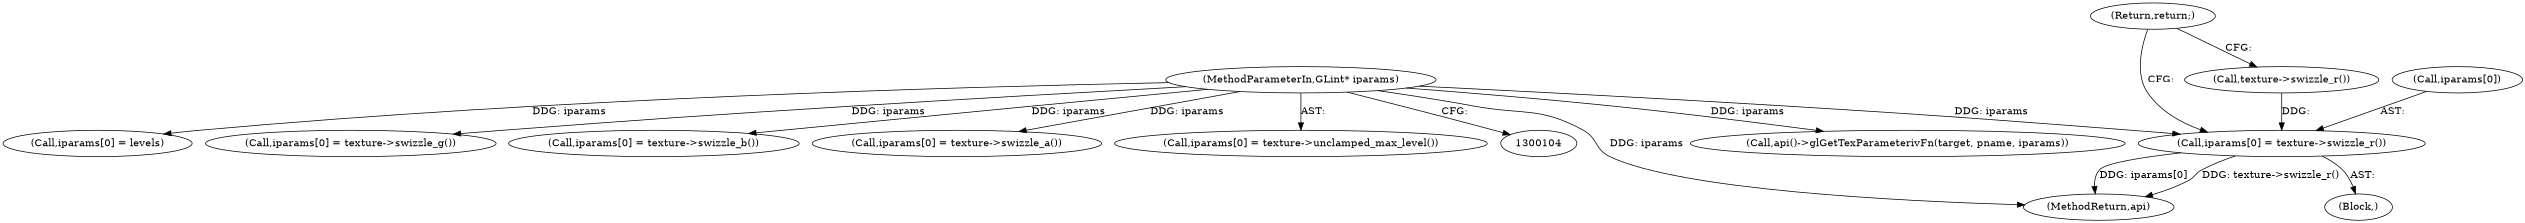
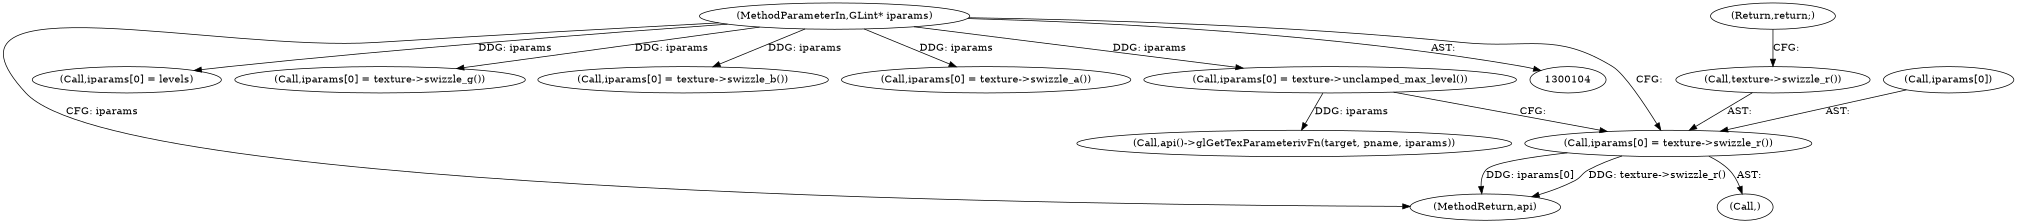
(2148, 93) -> (1497, 111)
(1612, 106) -> (1314, 108)
(1315, 112) -> (1150, 48)
(1456, 112) -> (1445, 48)
(1991, 112) -> (1651, 80)
(2297, 112) -> (1742, 112)
(1647, 143) -> (102, 112)
(2359, 207) -> (1745, 207)
